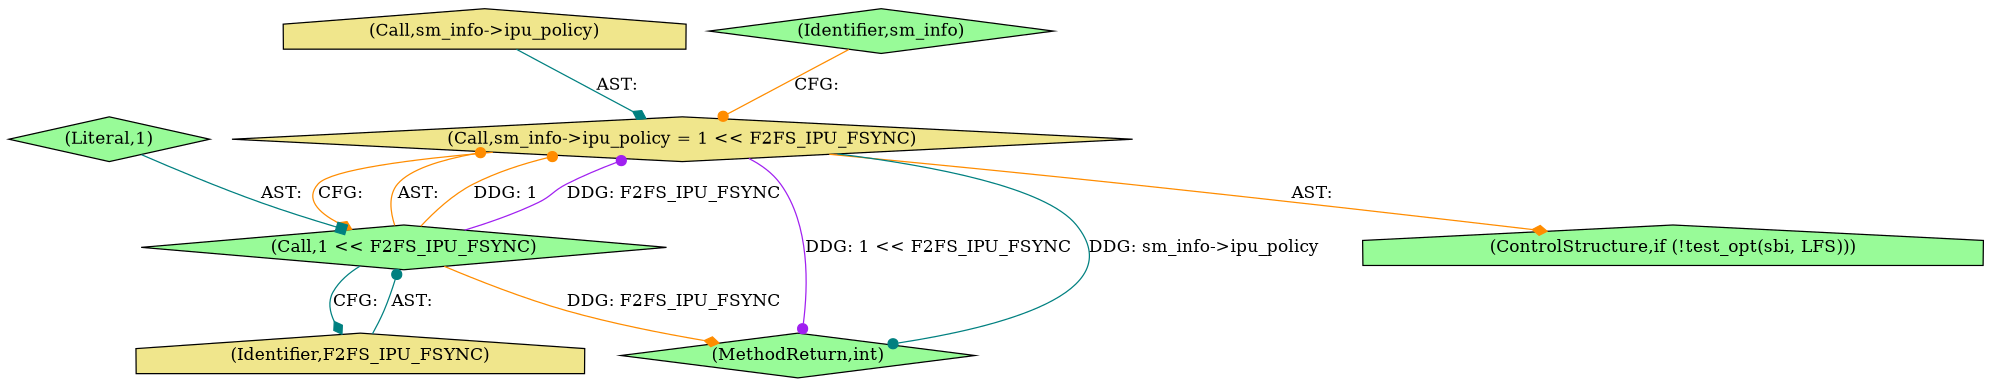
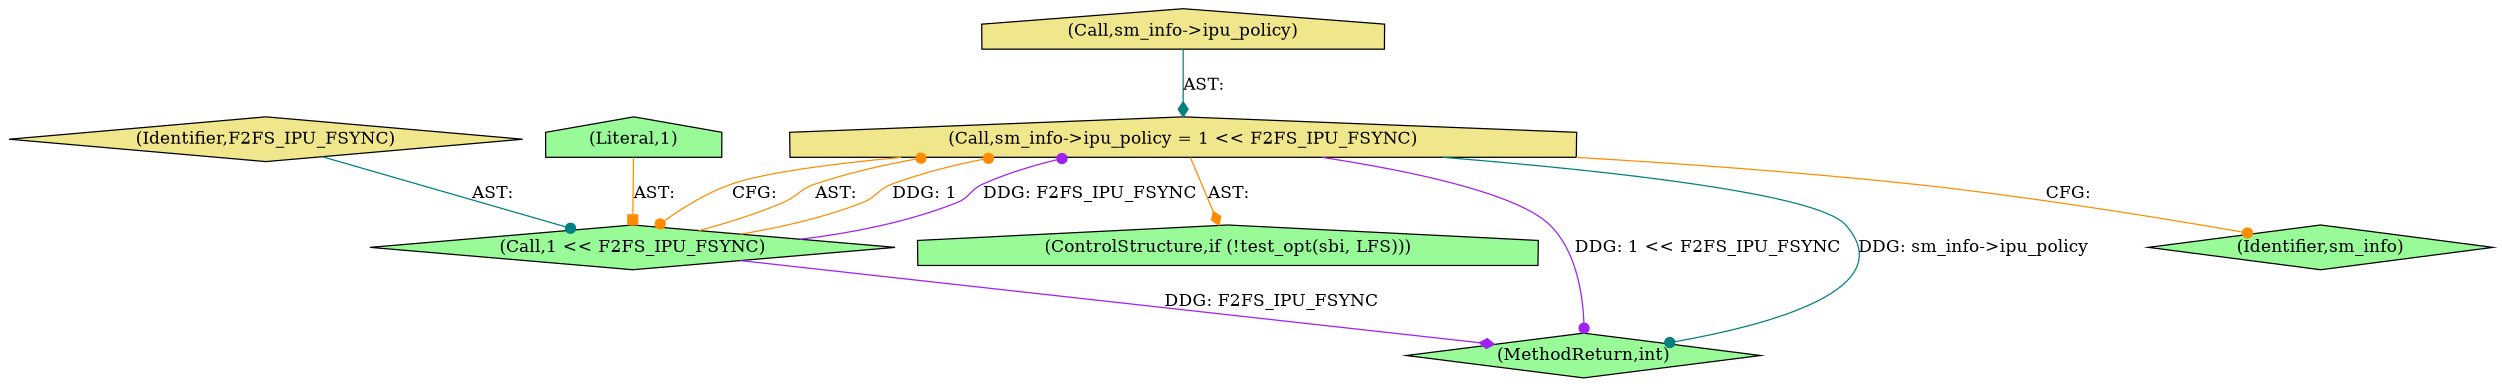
(788, 82) -> (1910, 184)
(109, 139) -> (634, 139)
(682, 139) -> (1183, 139)
(378, 166) -> (778, 173)
(237, 194) -> (633, 185)
(335, 289) -> none
(572, 312) -> (1110, 302)
(360, 356) -> (266, 139)
